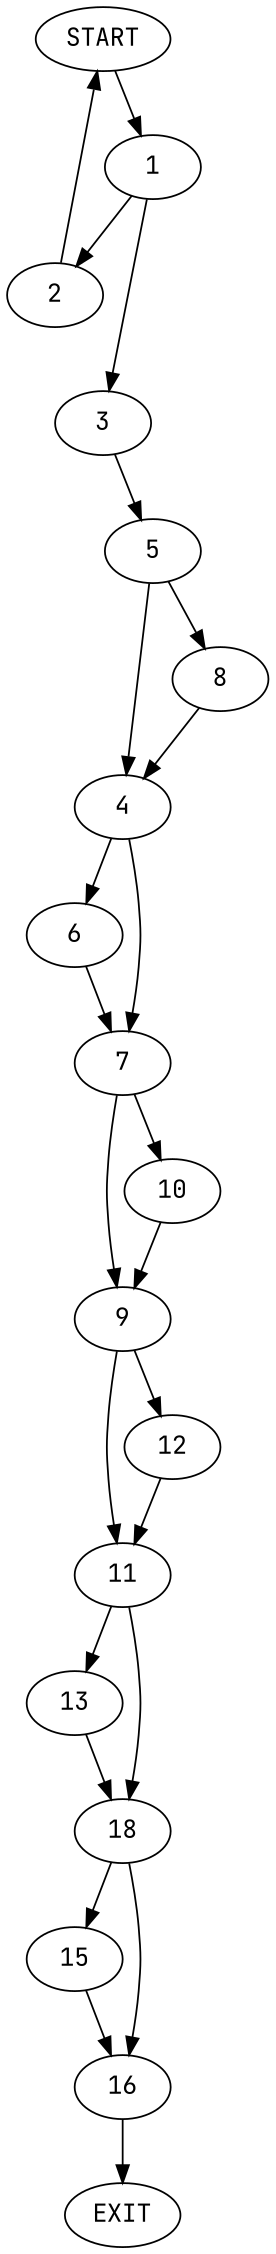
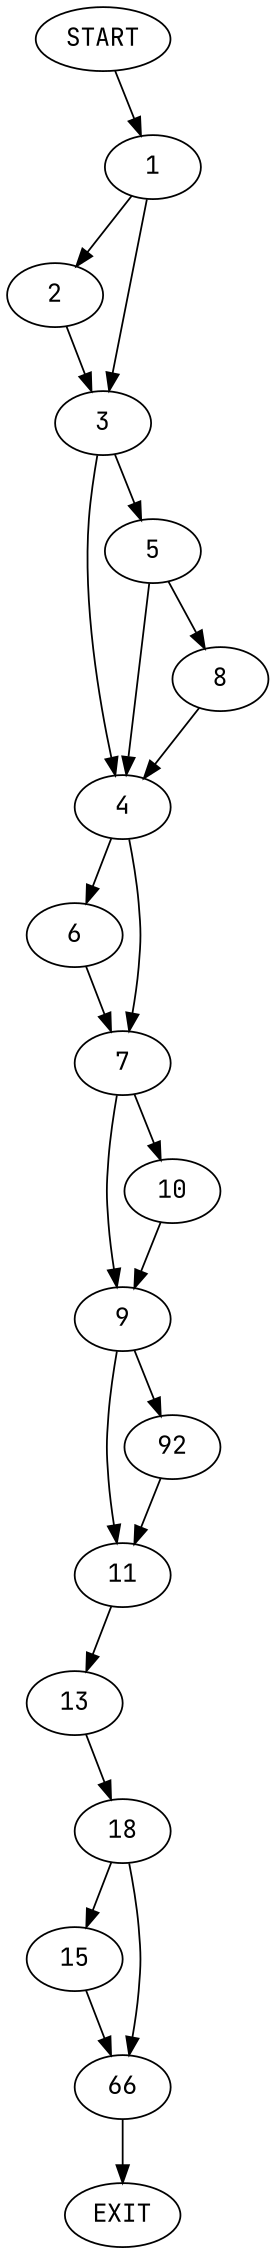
(77, 176) -> (76, 350)
none -> (89, 607)
(172, 1447) -> (172, 1447)
(140, 1694) -> none
(123, 2087) -> (123, 2087)
